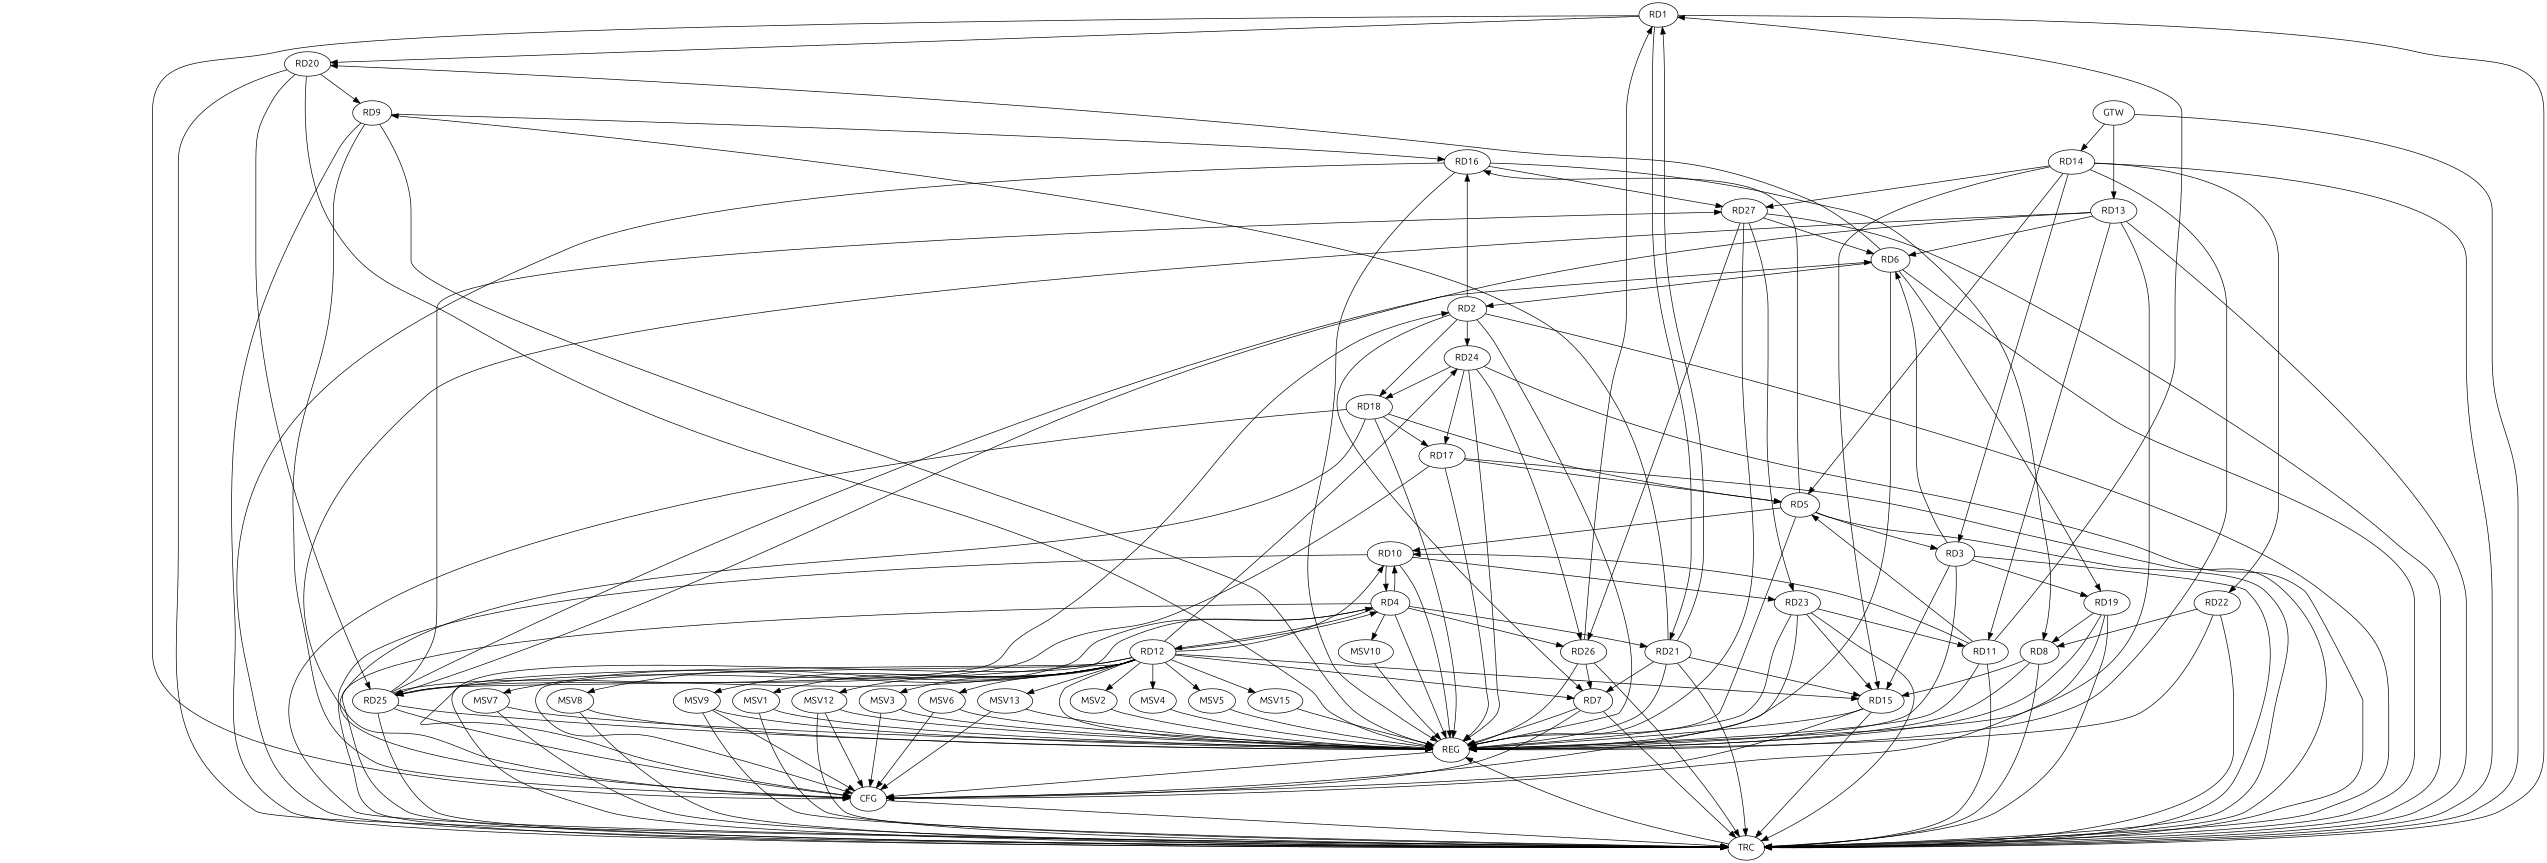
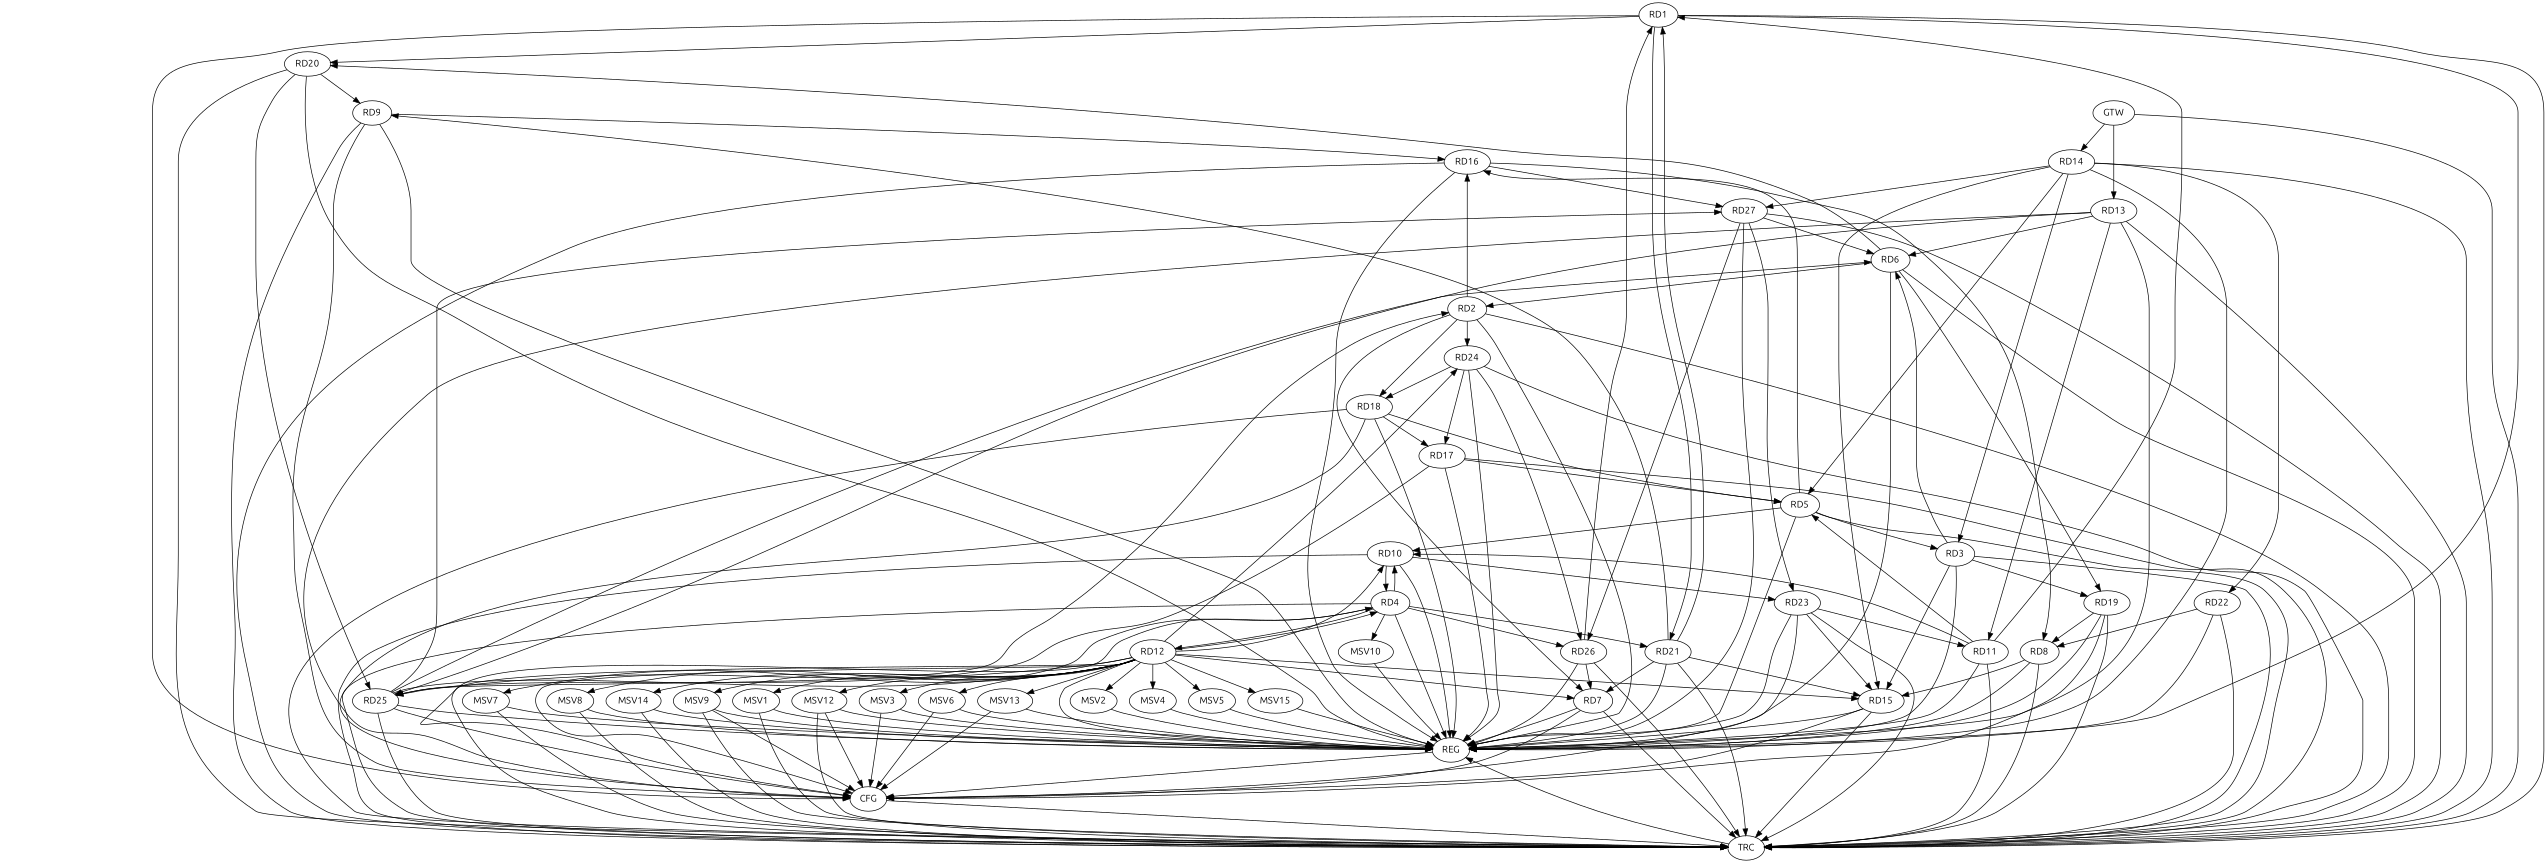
none -> (2512, 423)
none -> (634, 701)
